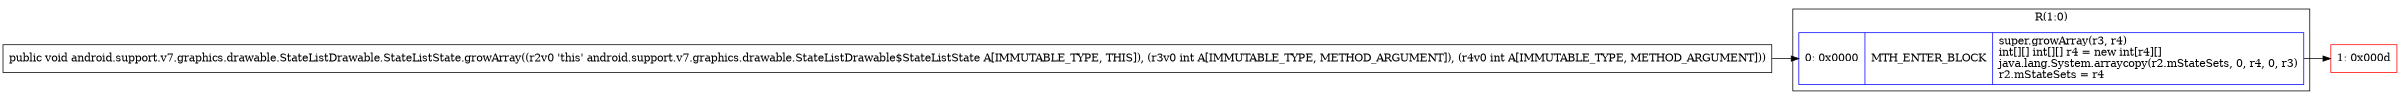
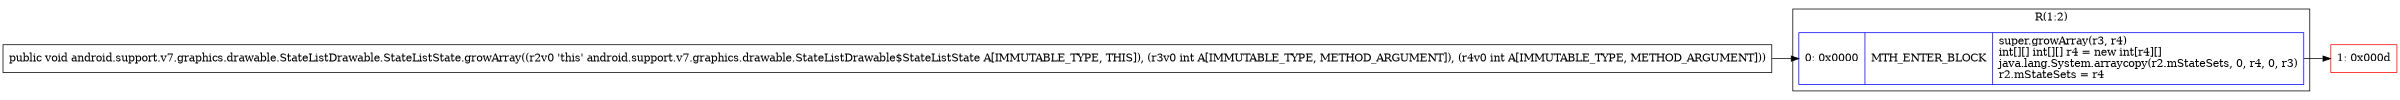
(2051, 18) -> (2051, 18)
